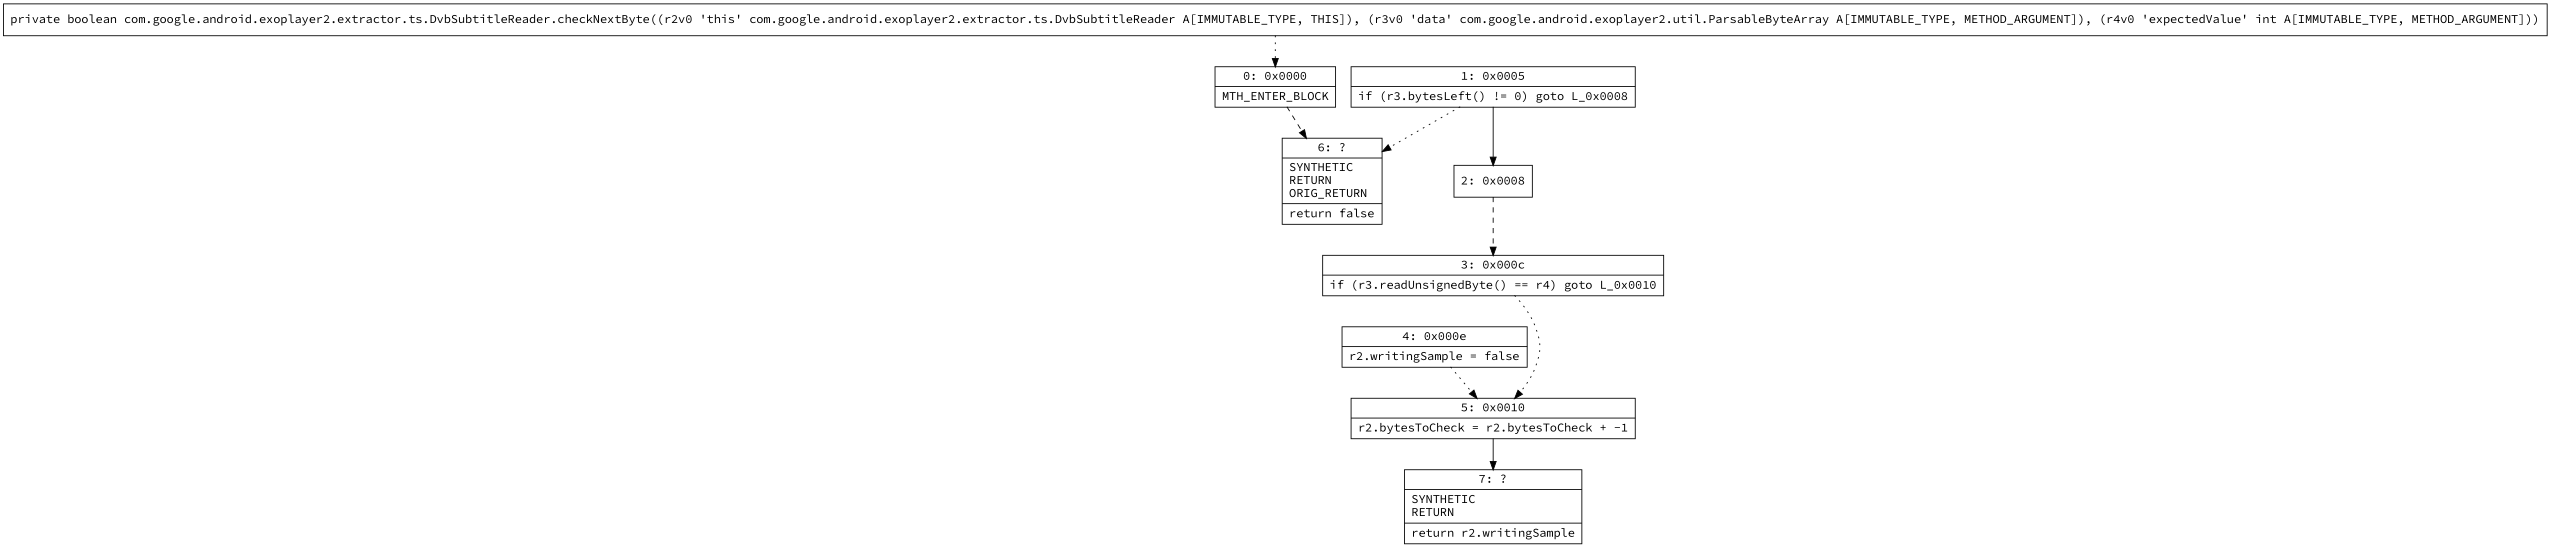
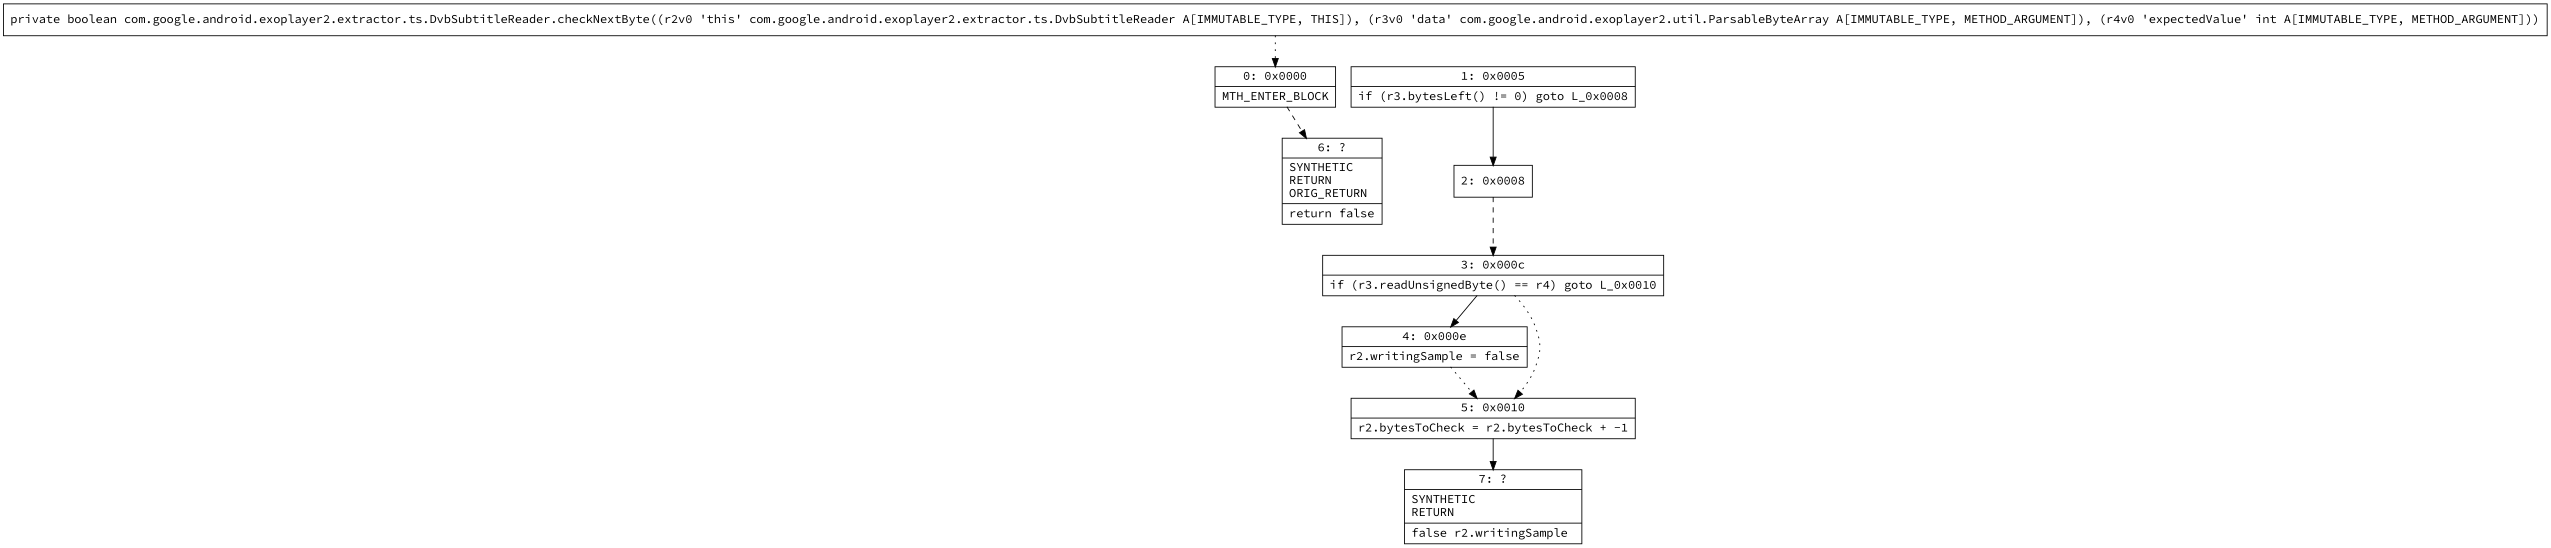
(1425, 127) -> none
none -> (1467, 308)
(1493, 533) -> (1490, 533)
